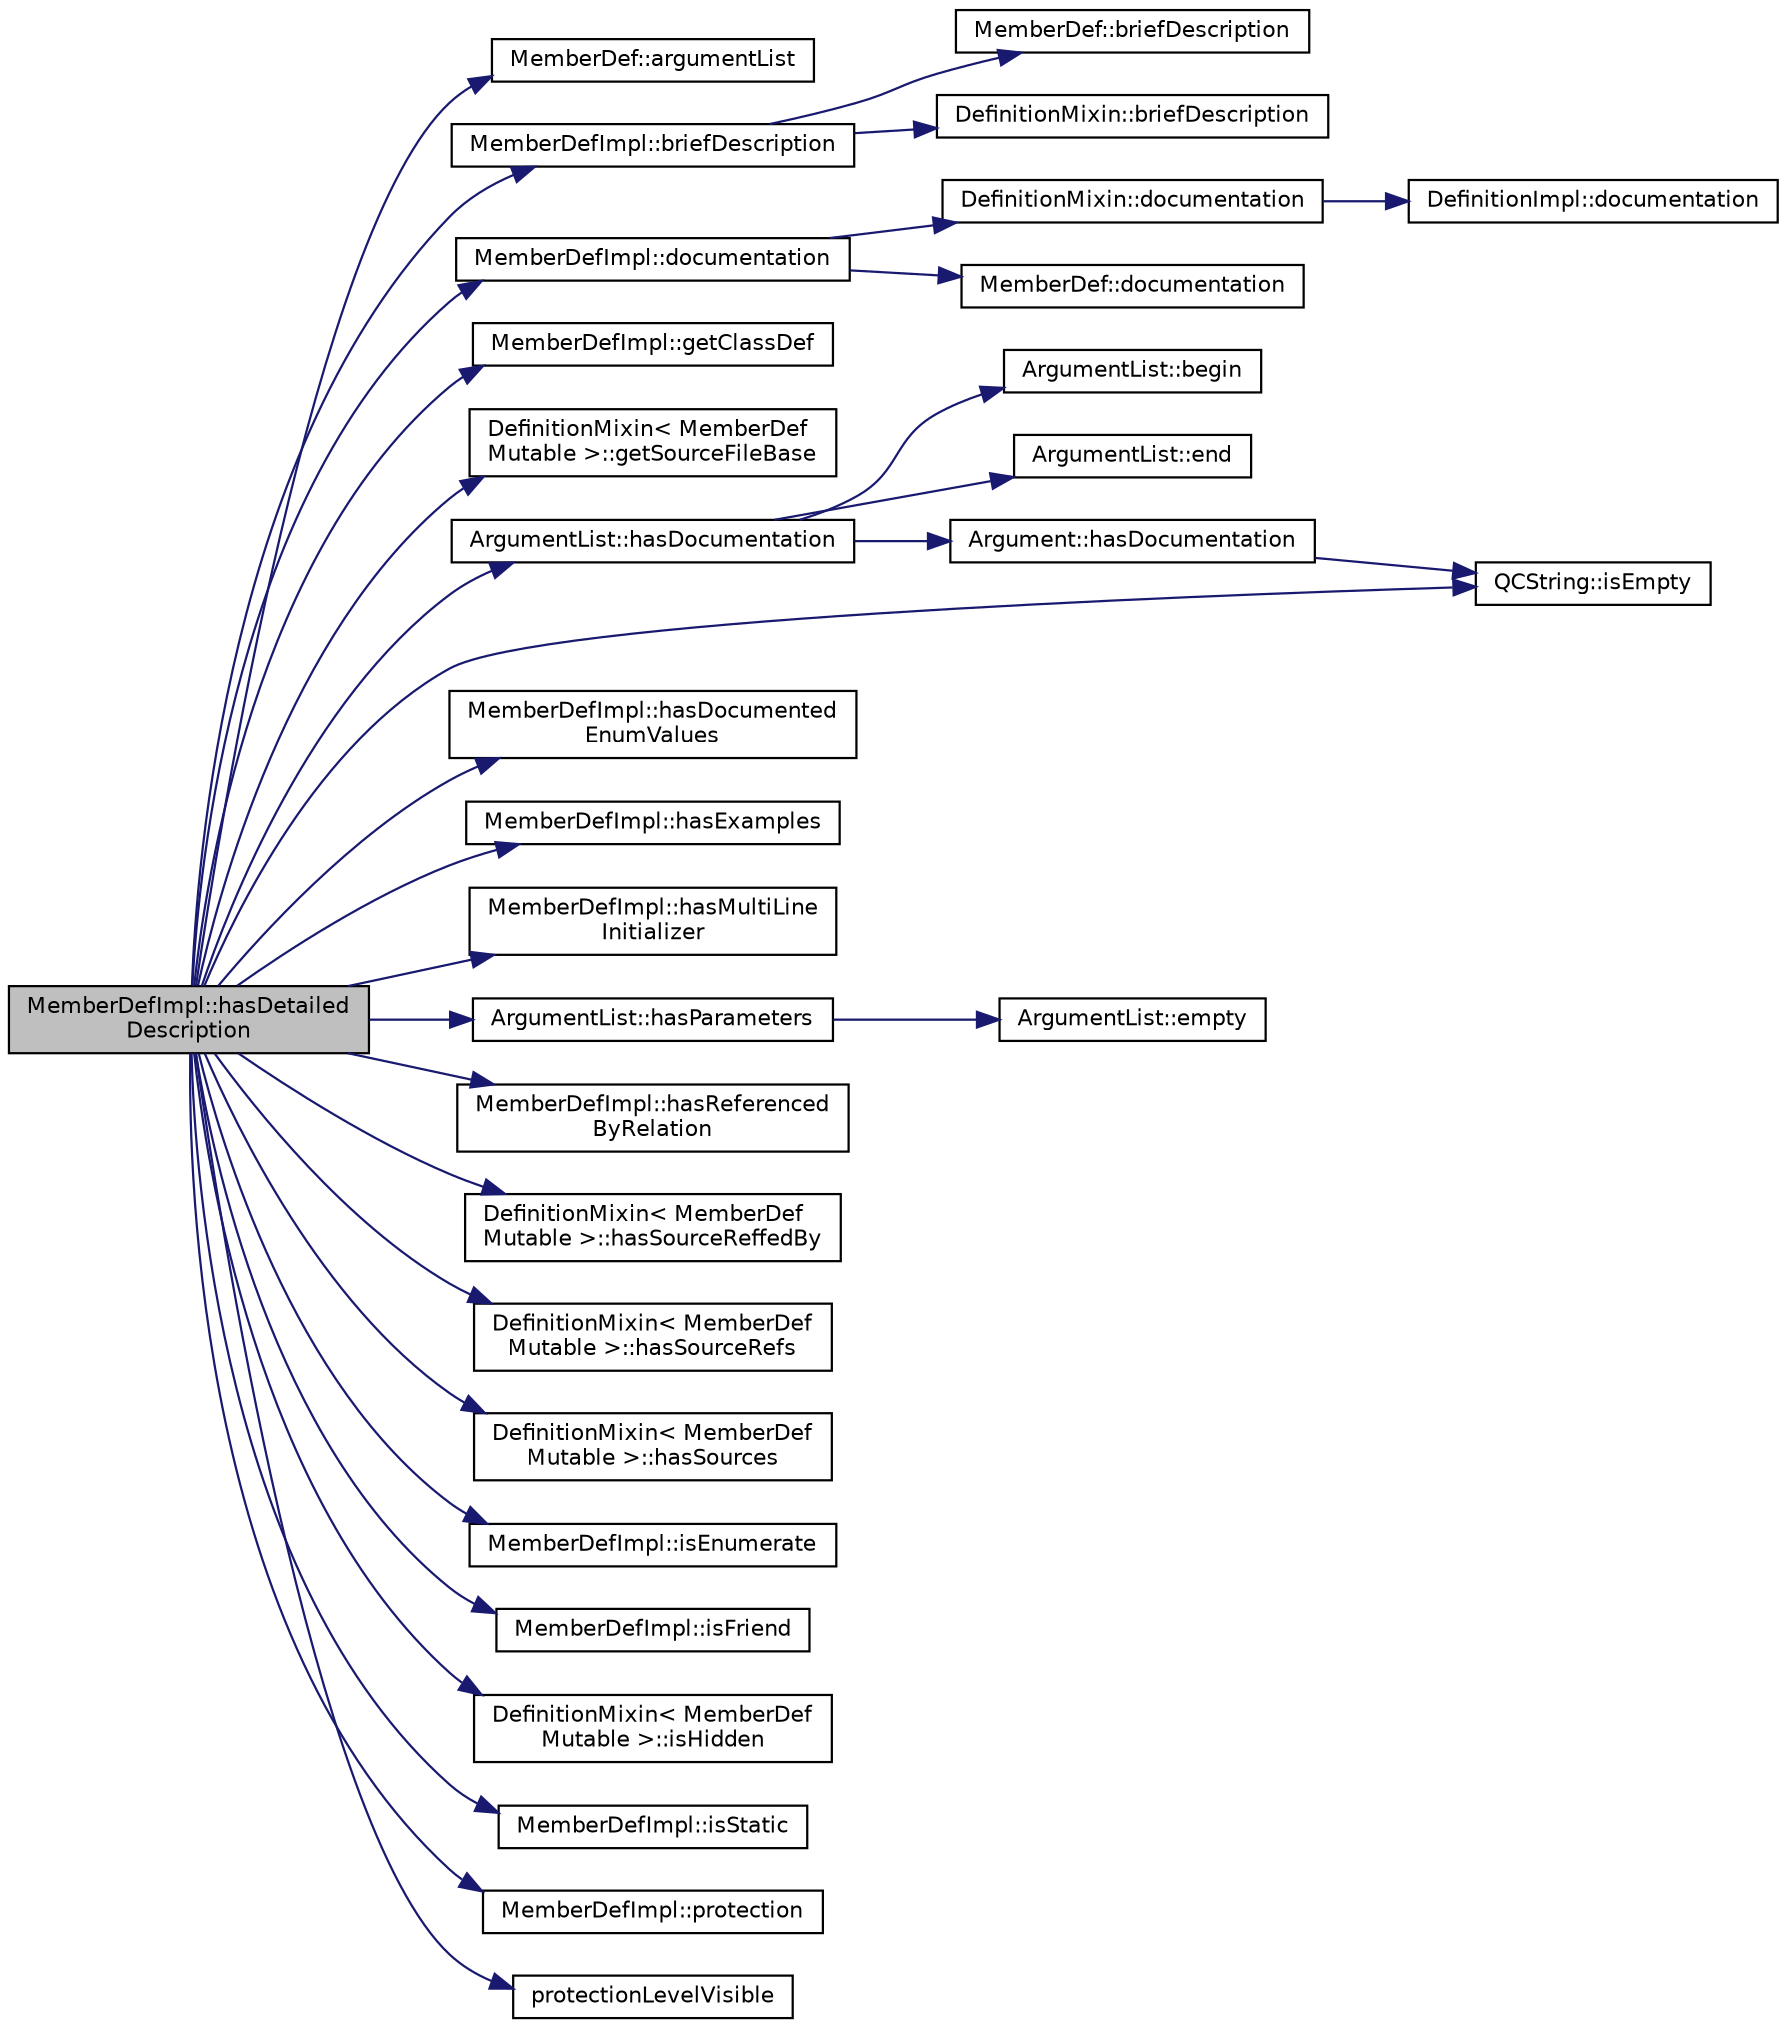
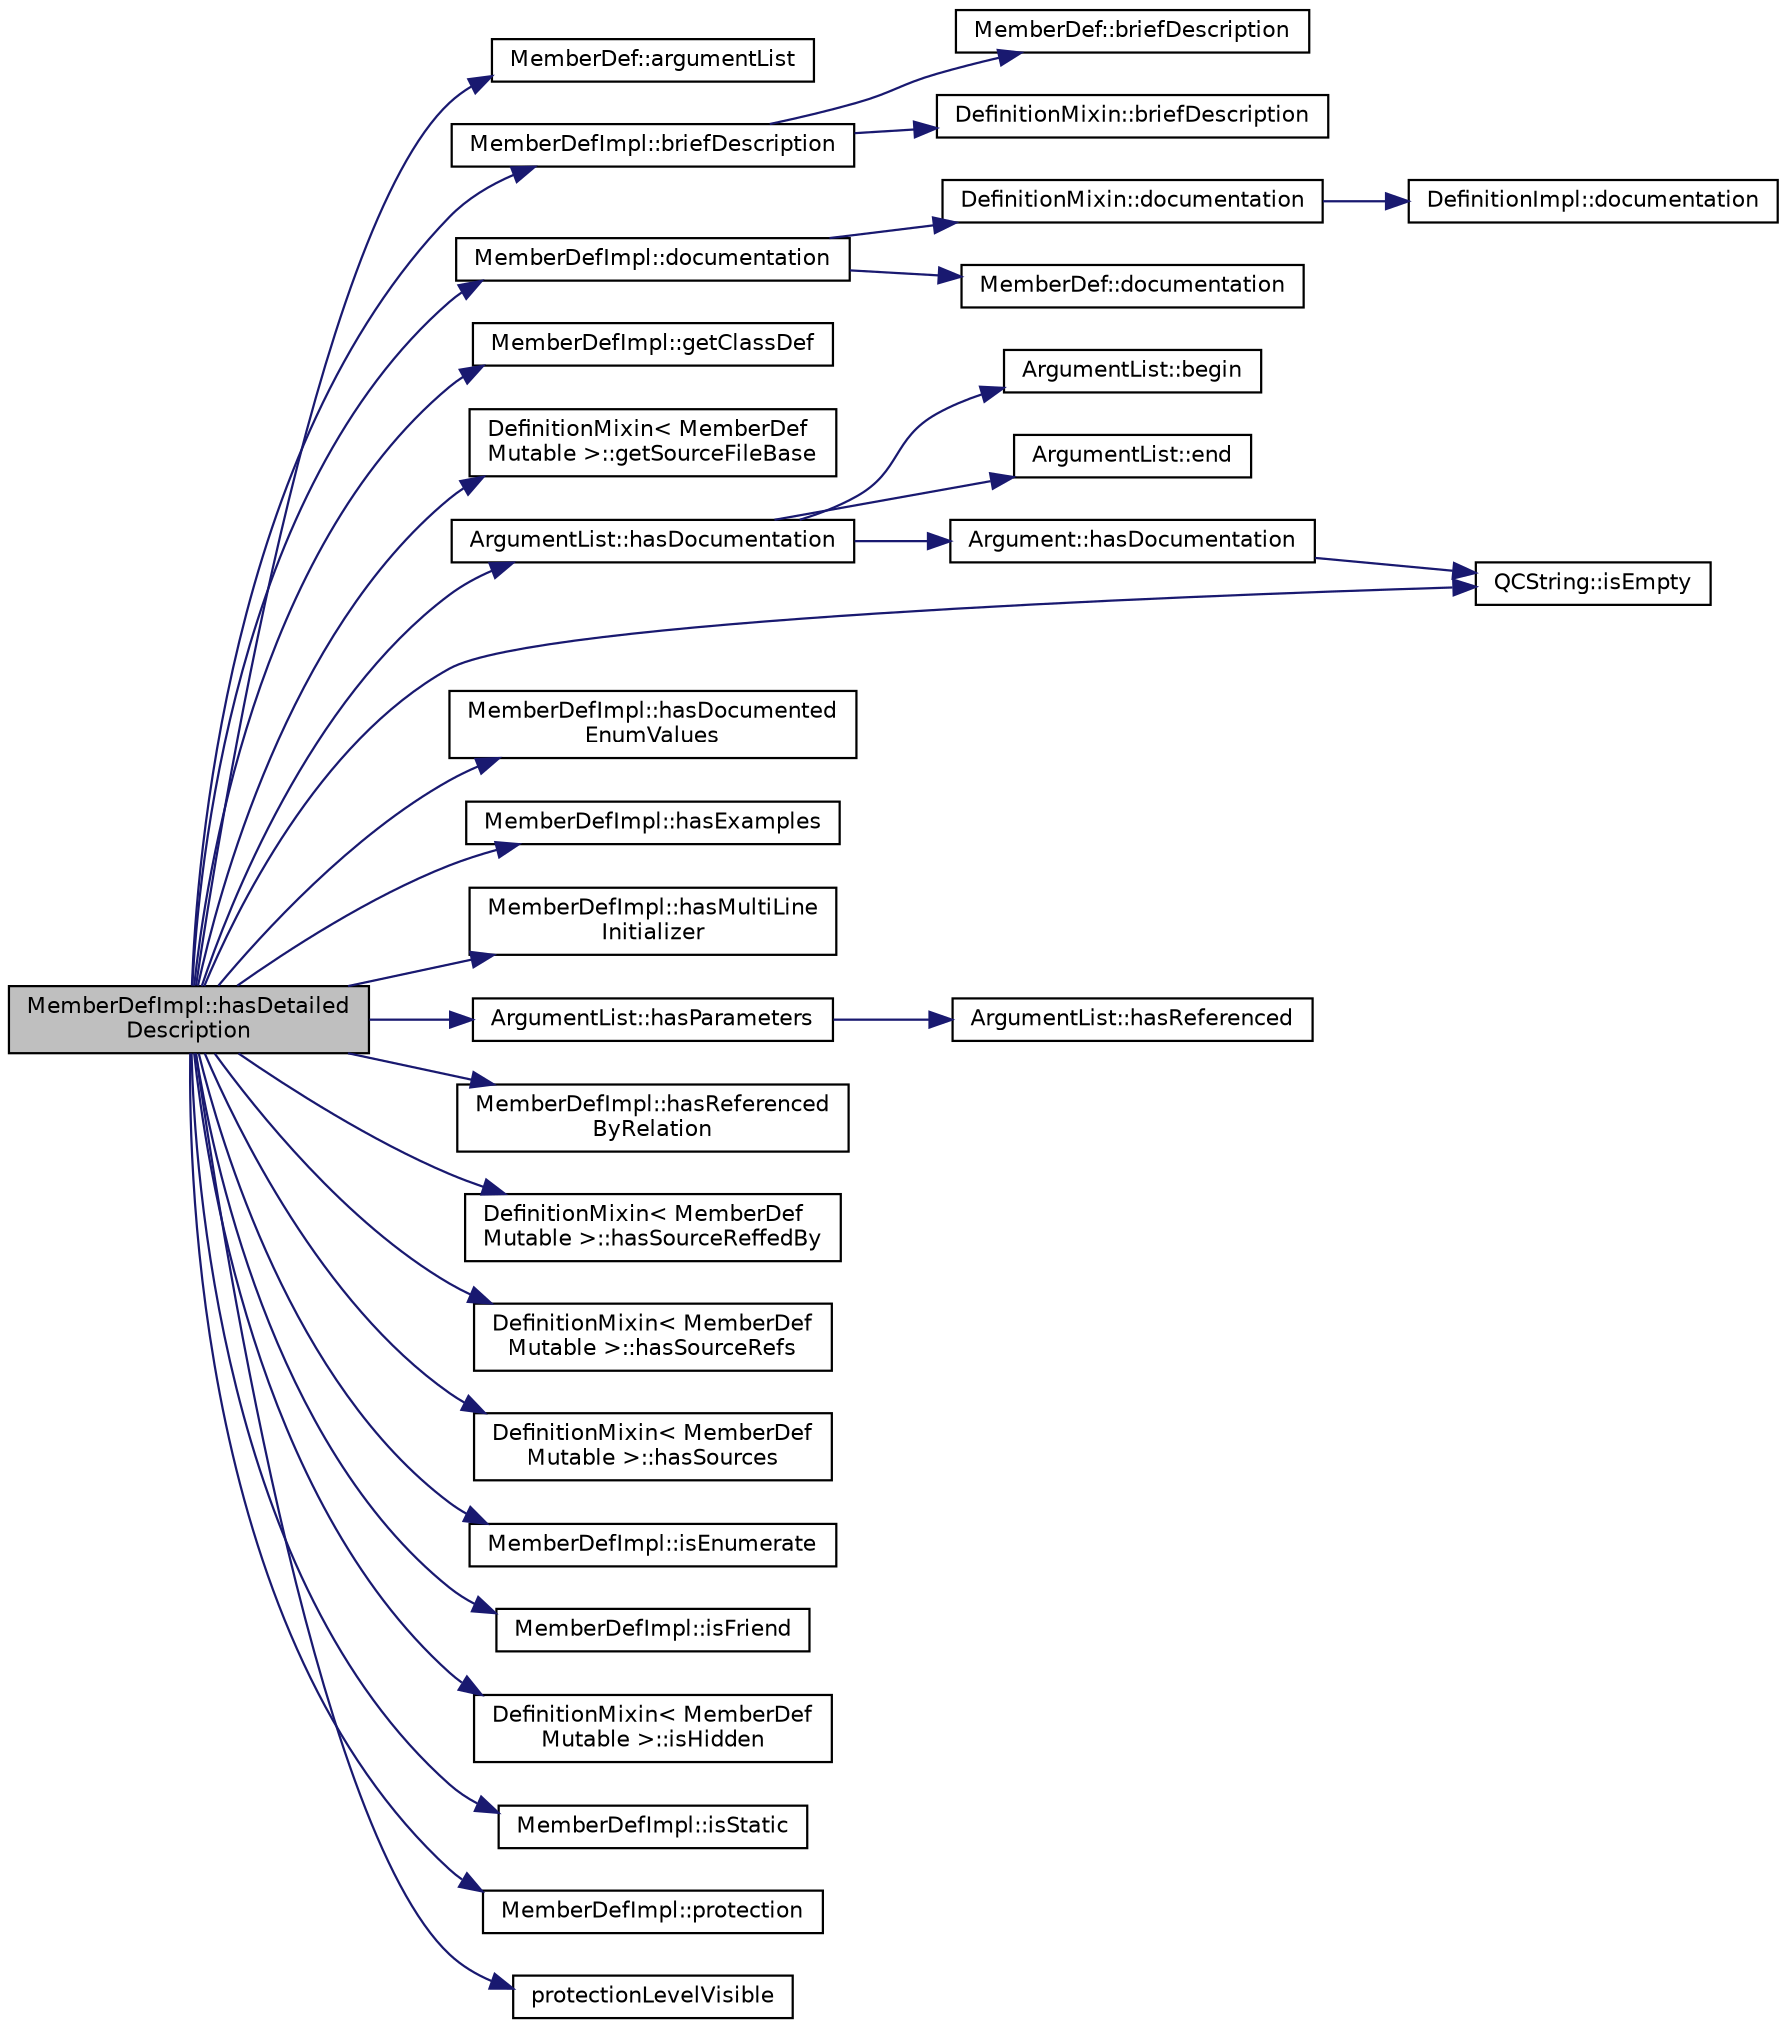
(1133, 1020) -> (1133, 1020)
